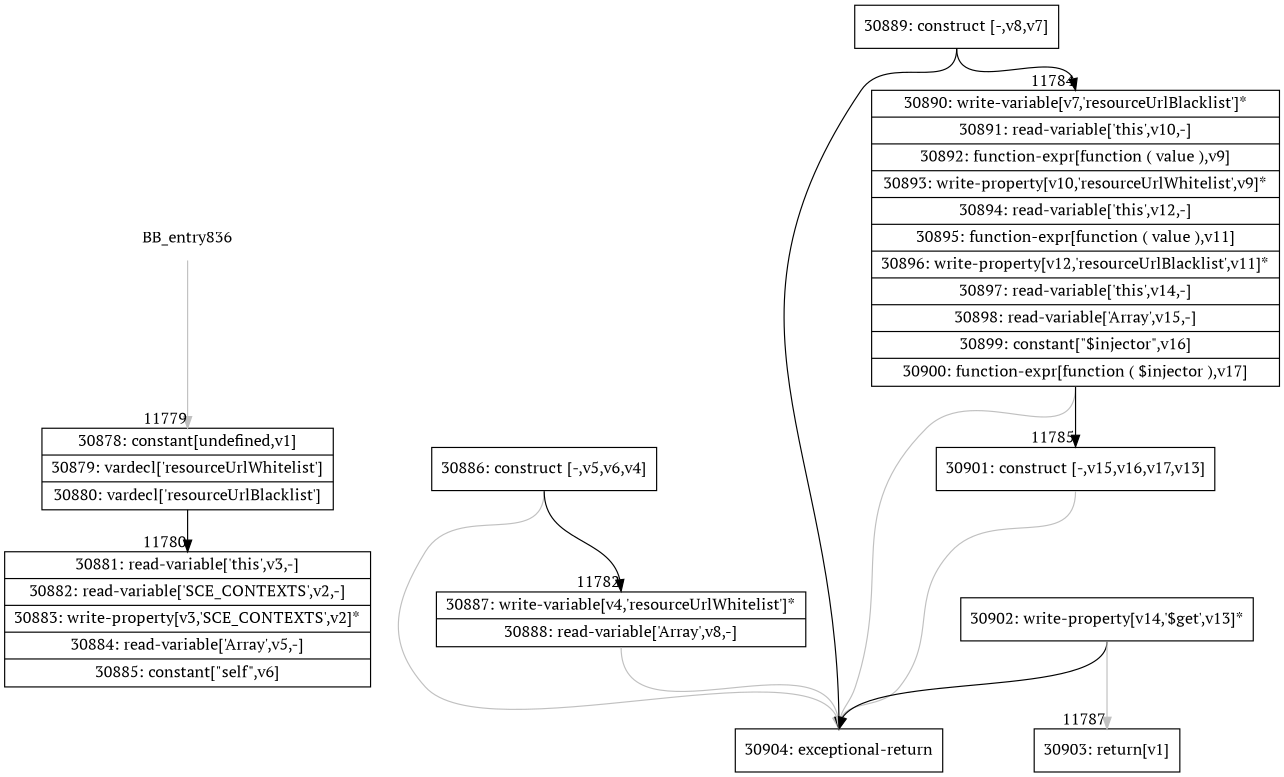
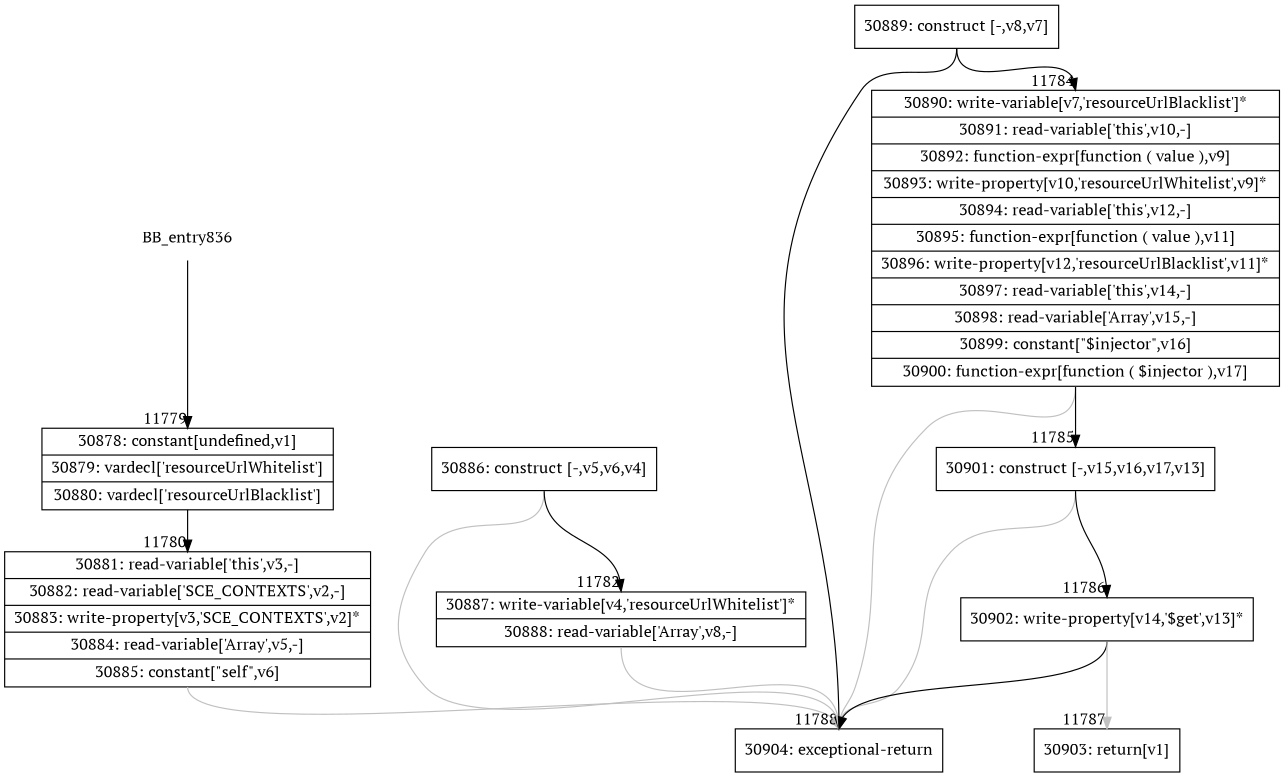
(188, 338) -> (188, 338)
none -> (1088, 539)
none -> (443, 711)
